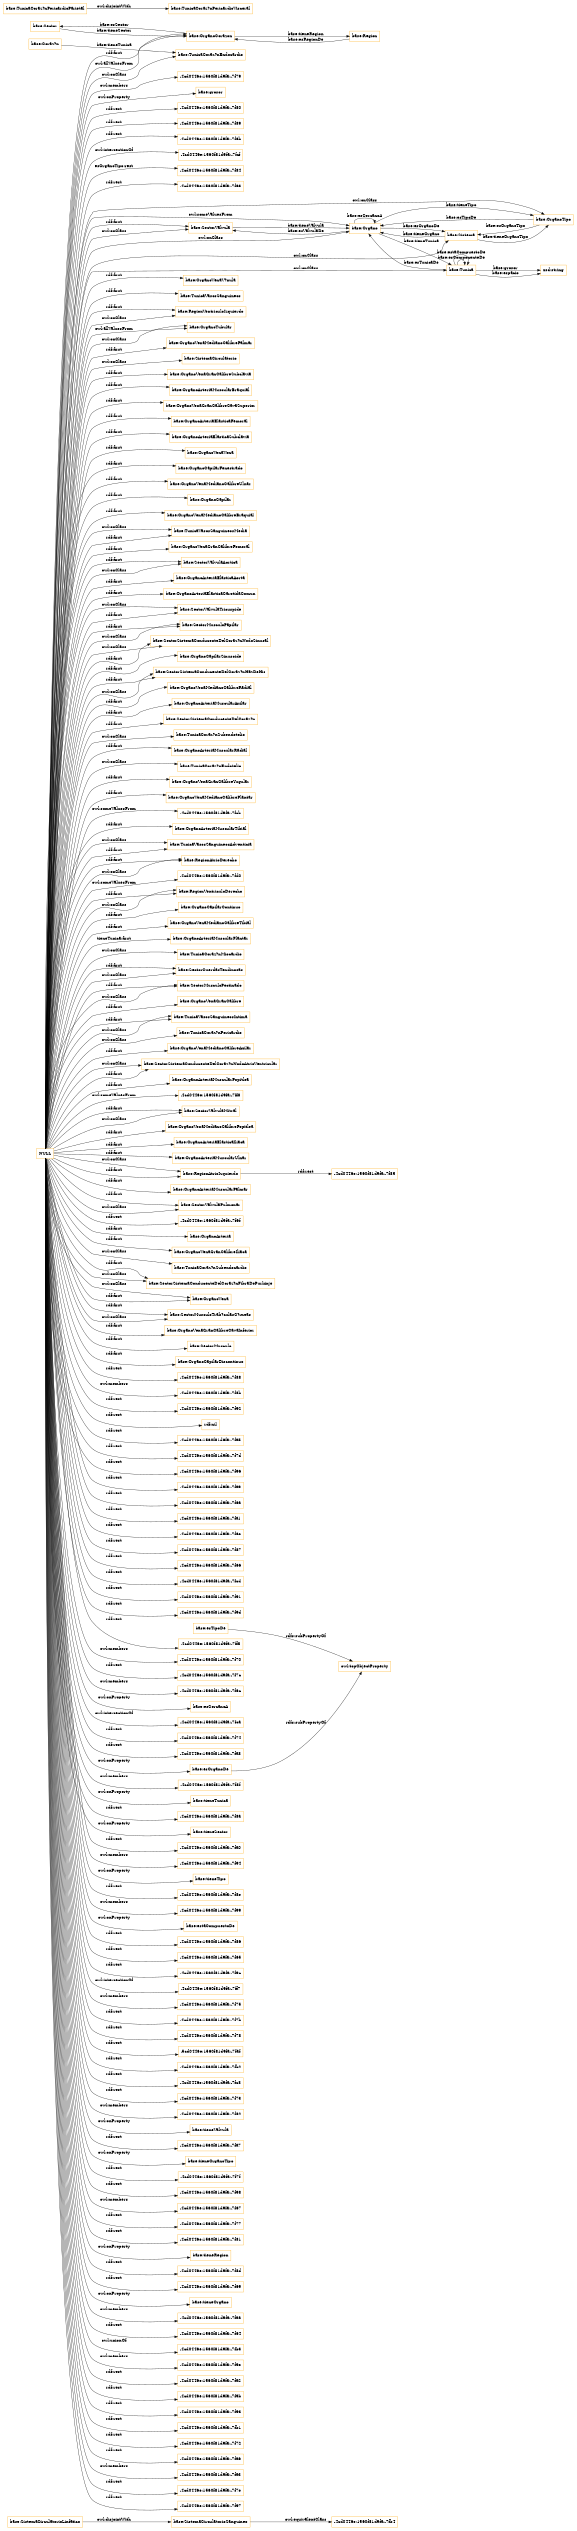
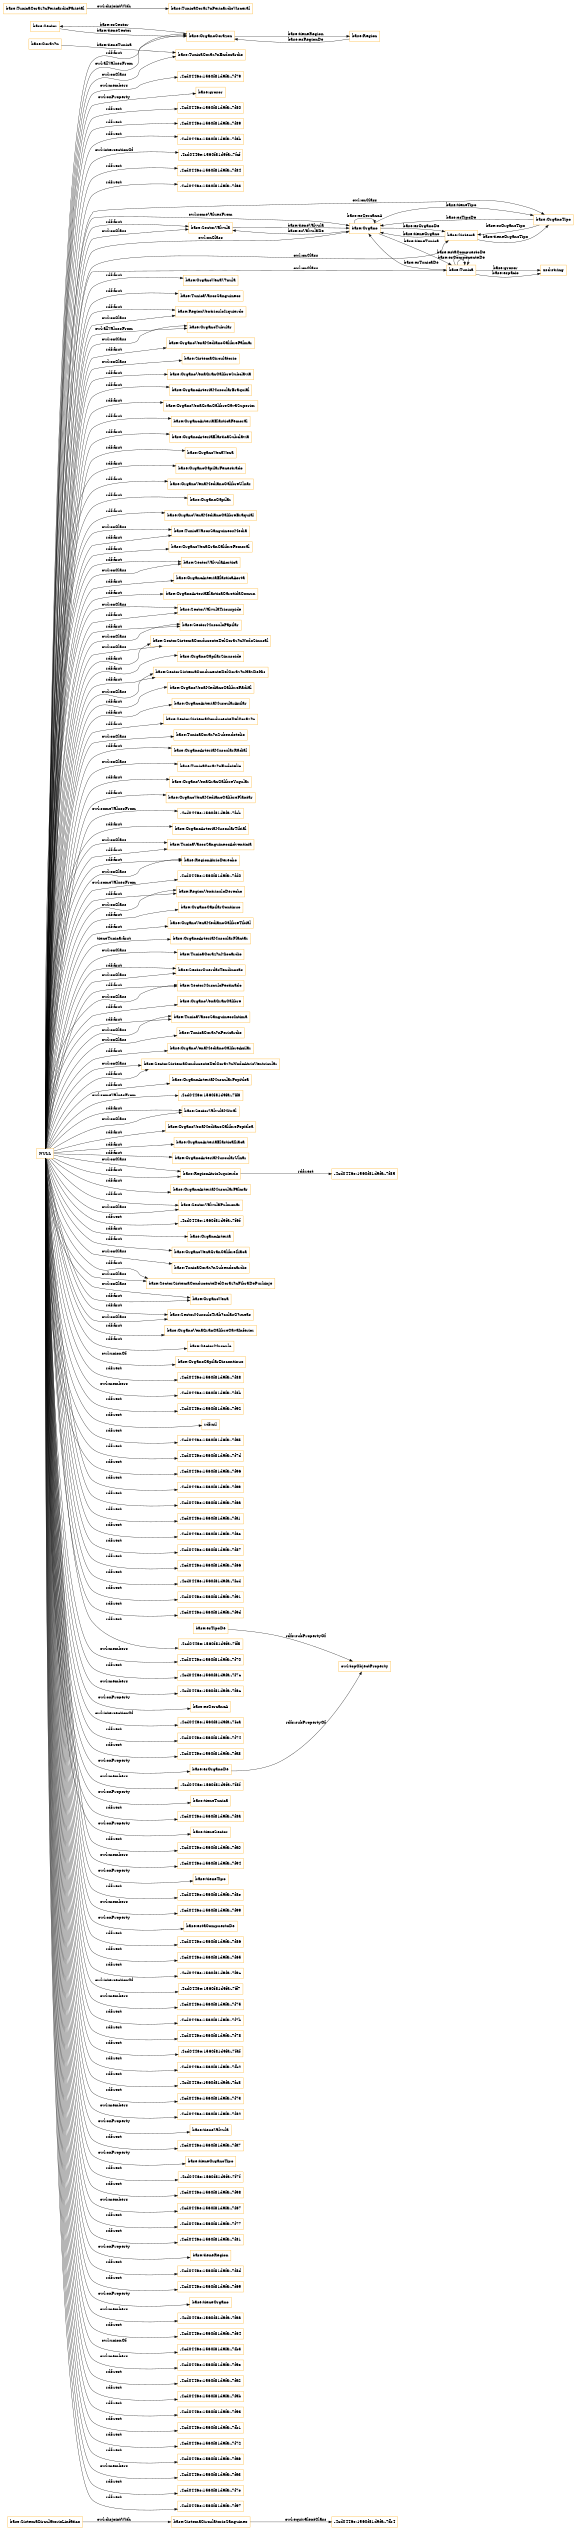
(114, 166) -> (114, 166)
(114, 1354) -> (114, 1354)
(211, 2052) -> (211, 2052)
